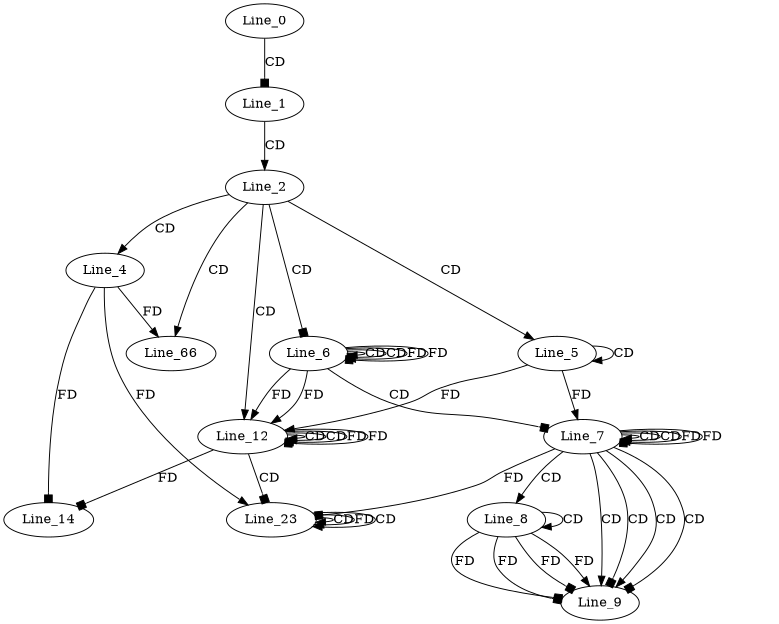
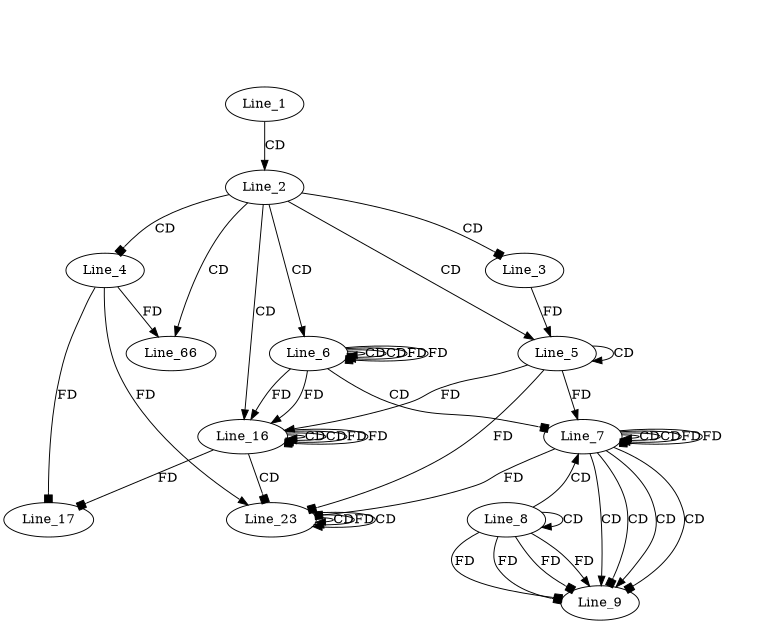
(265, 21) -> none
(173, 213) -> (173, 213)
(285, 266) -> (285, 266)
none -> (525, 270)
(243, 437) -> (243, 437)
none -> (443, 458)
(540, 471) -> (558, 489)
(49, 520) -> (49, 520)
